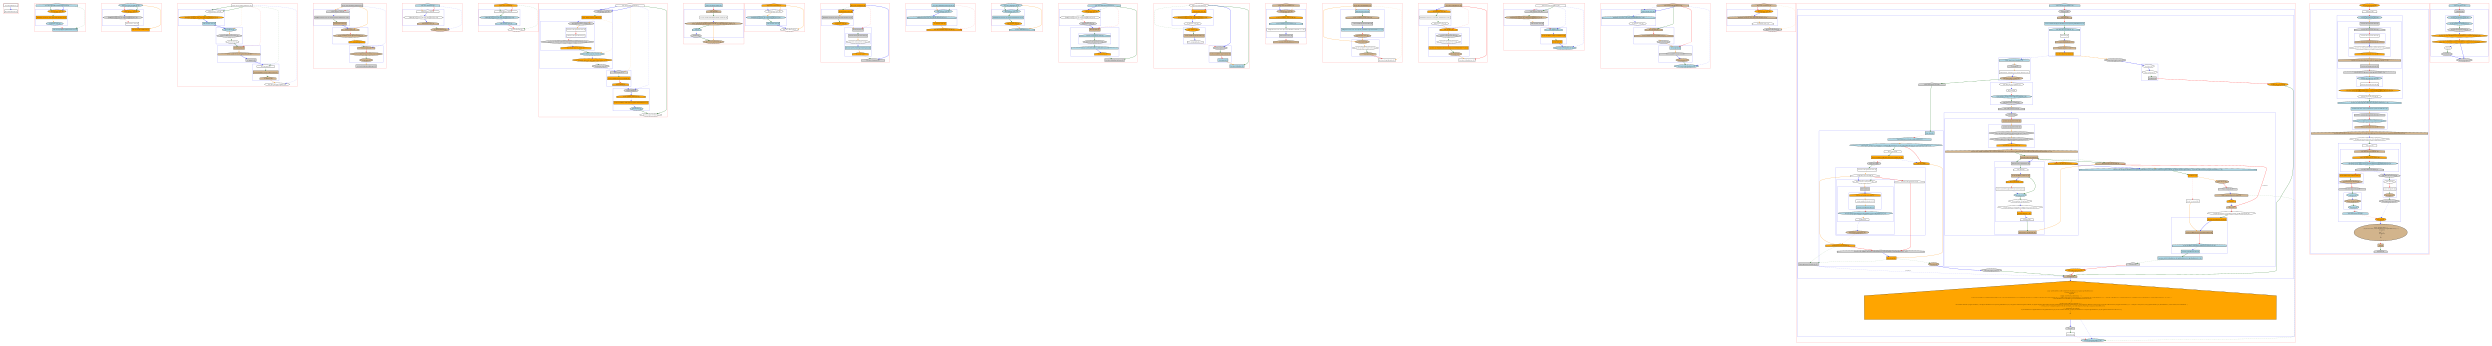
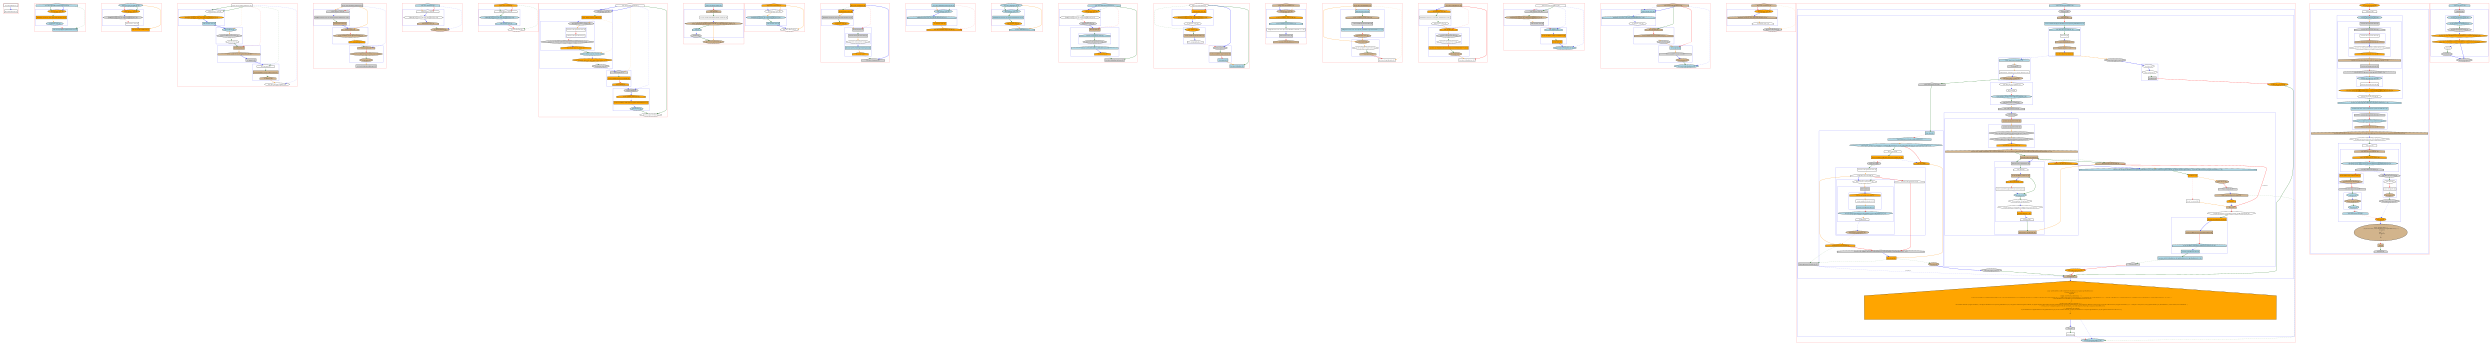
(2189, 218) -> (2213, 204)
